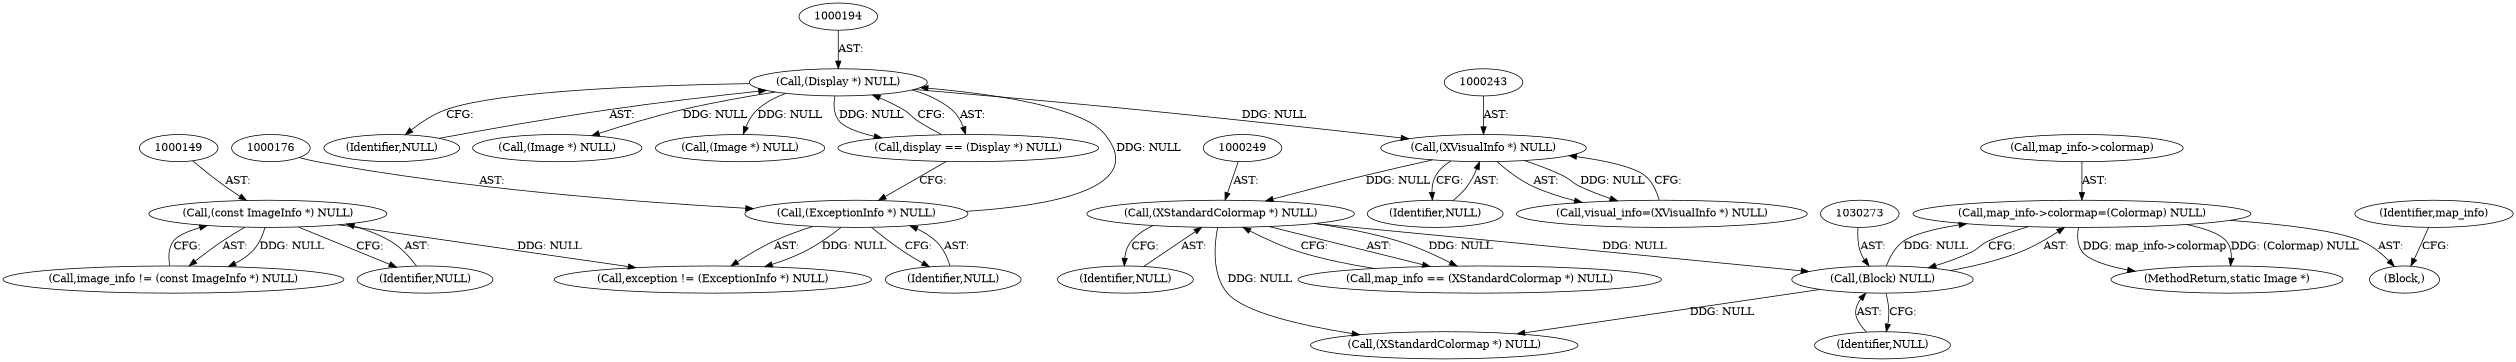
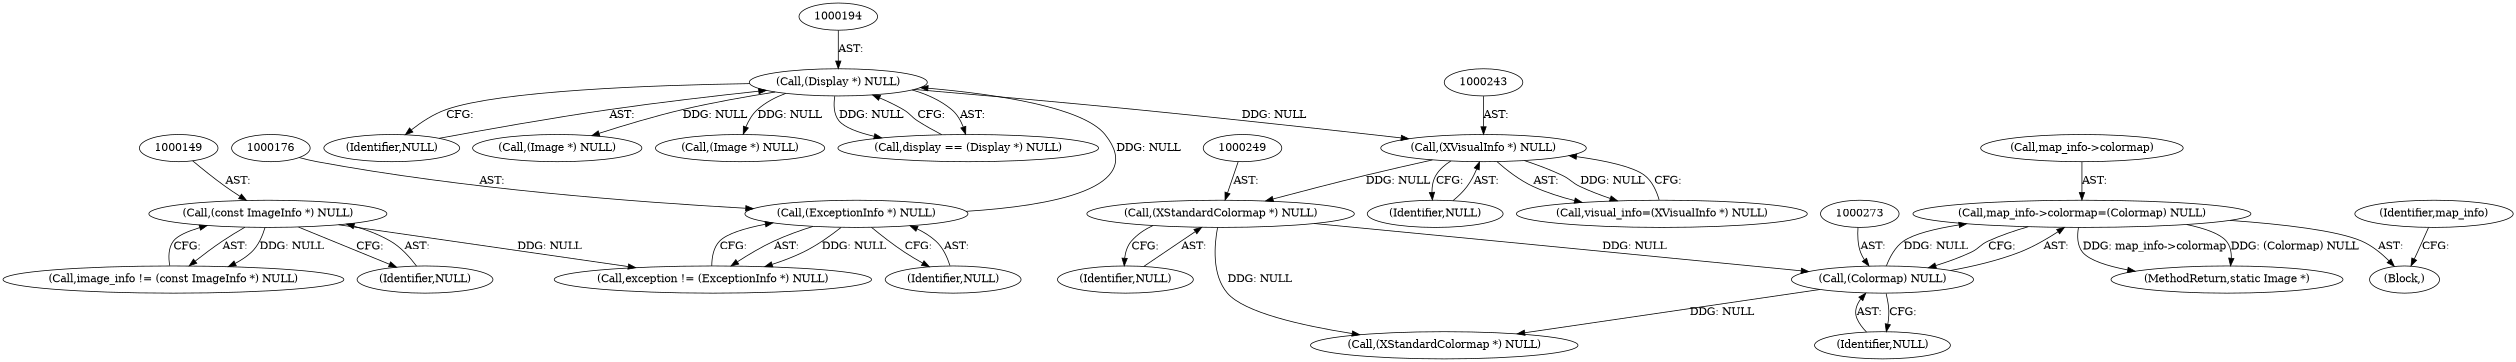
(916, 179) -> (729, 235)
(1860, 214) -> (1860, 214)
(1480, 280) -> none
(1882, 280) -> (1882, 280)
